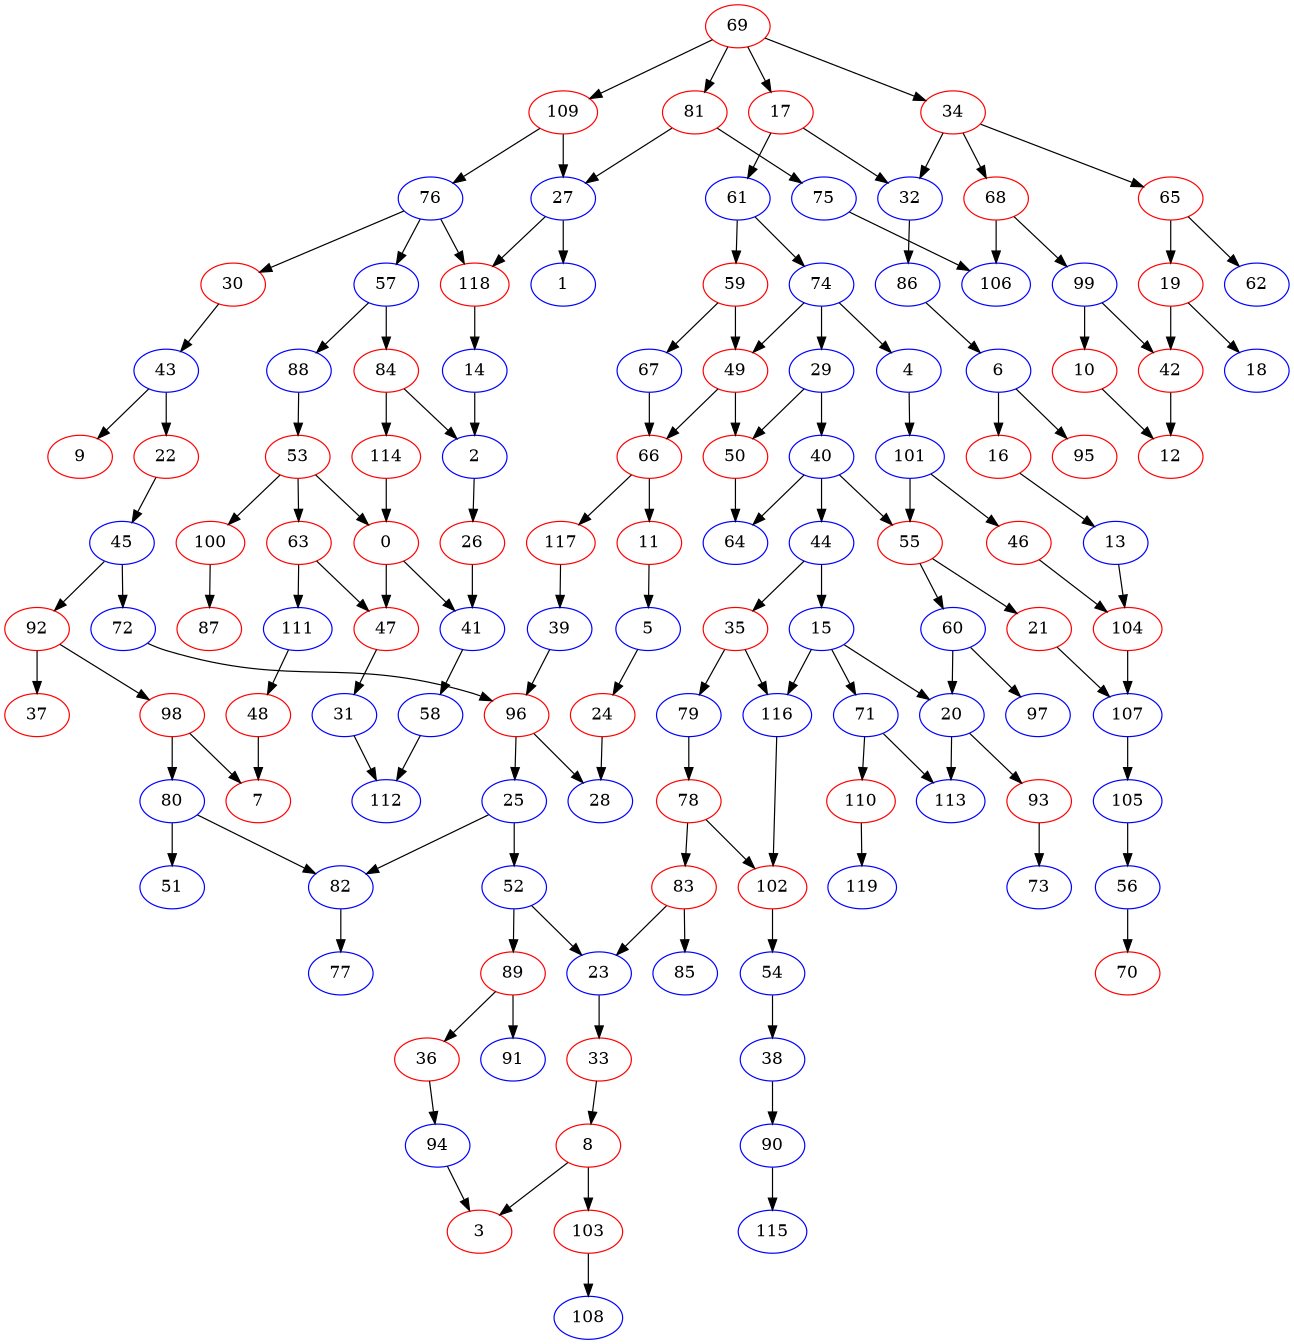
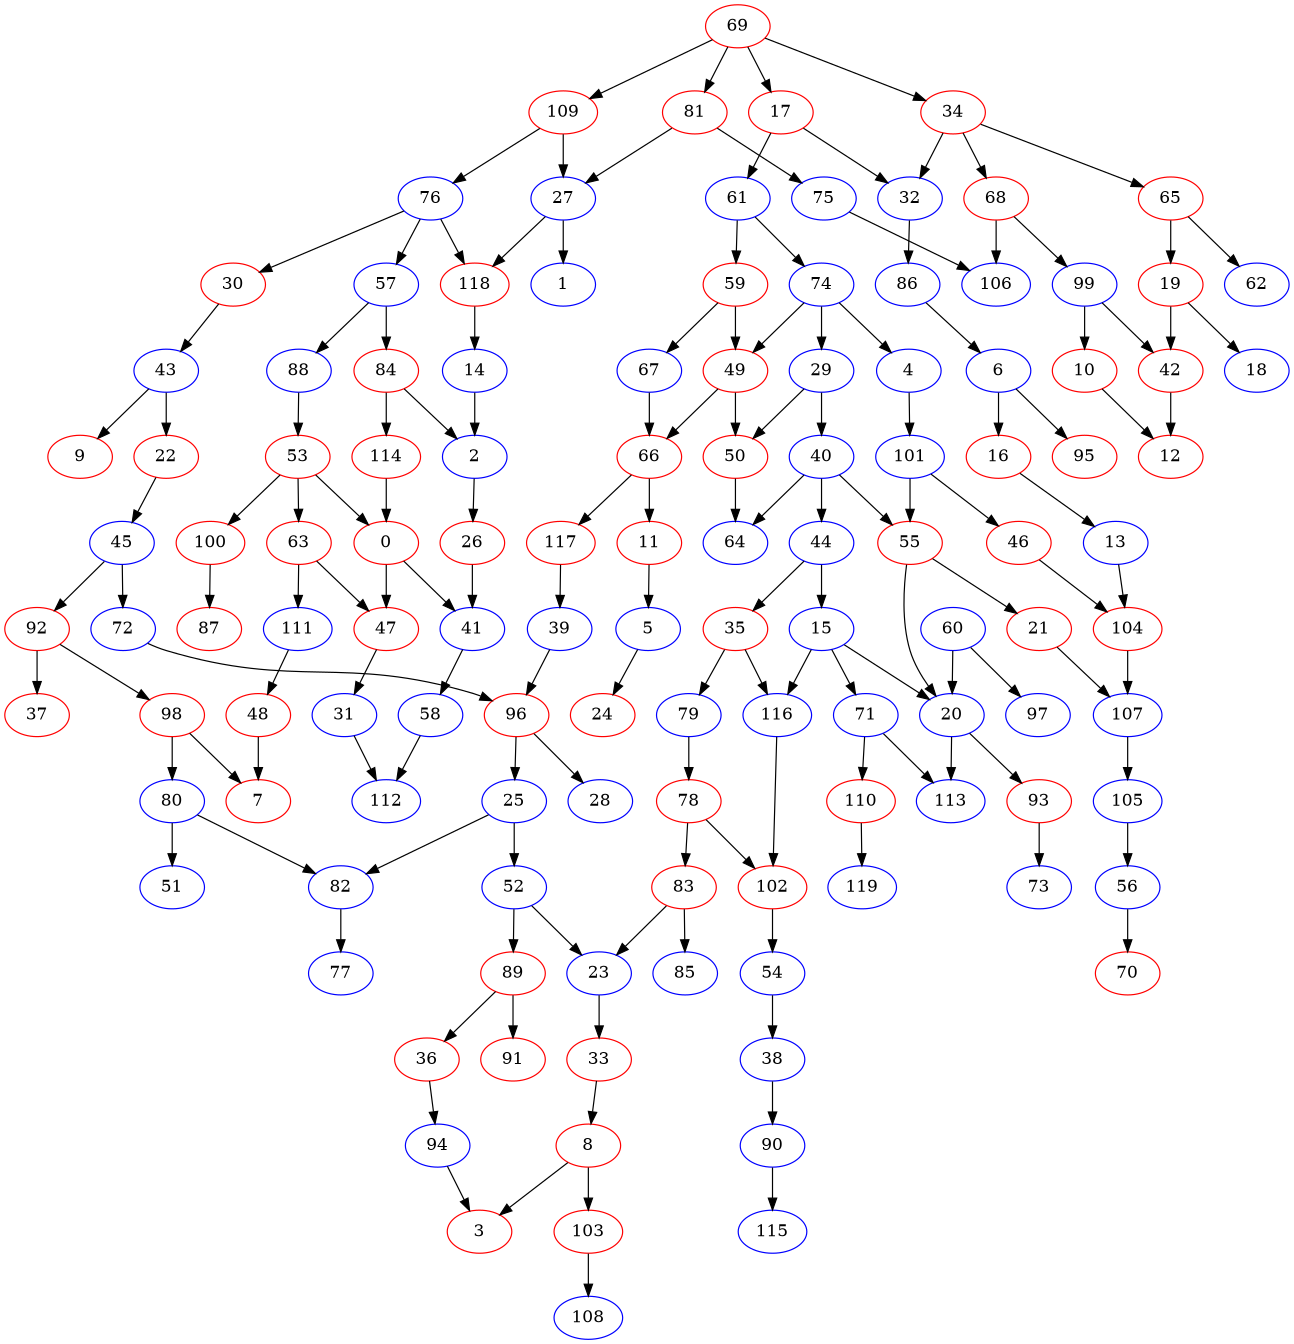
(929, 581) -> (905, 628)
(602, 752) -> none
(513, 1060) -> (513, 1060)
